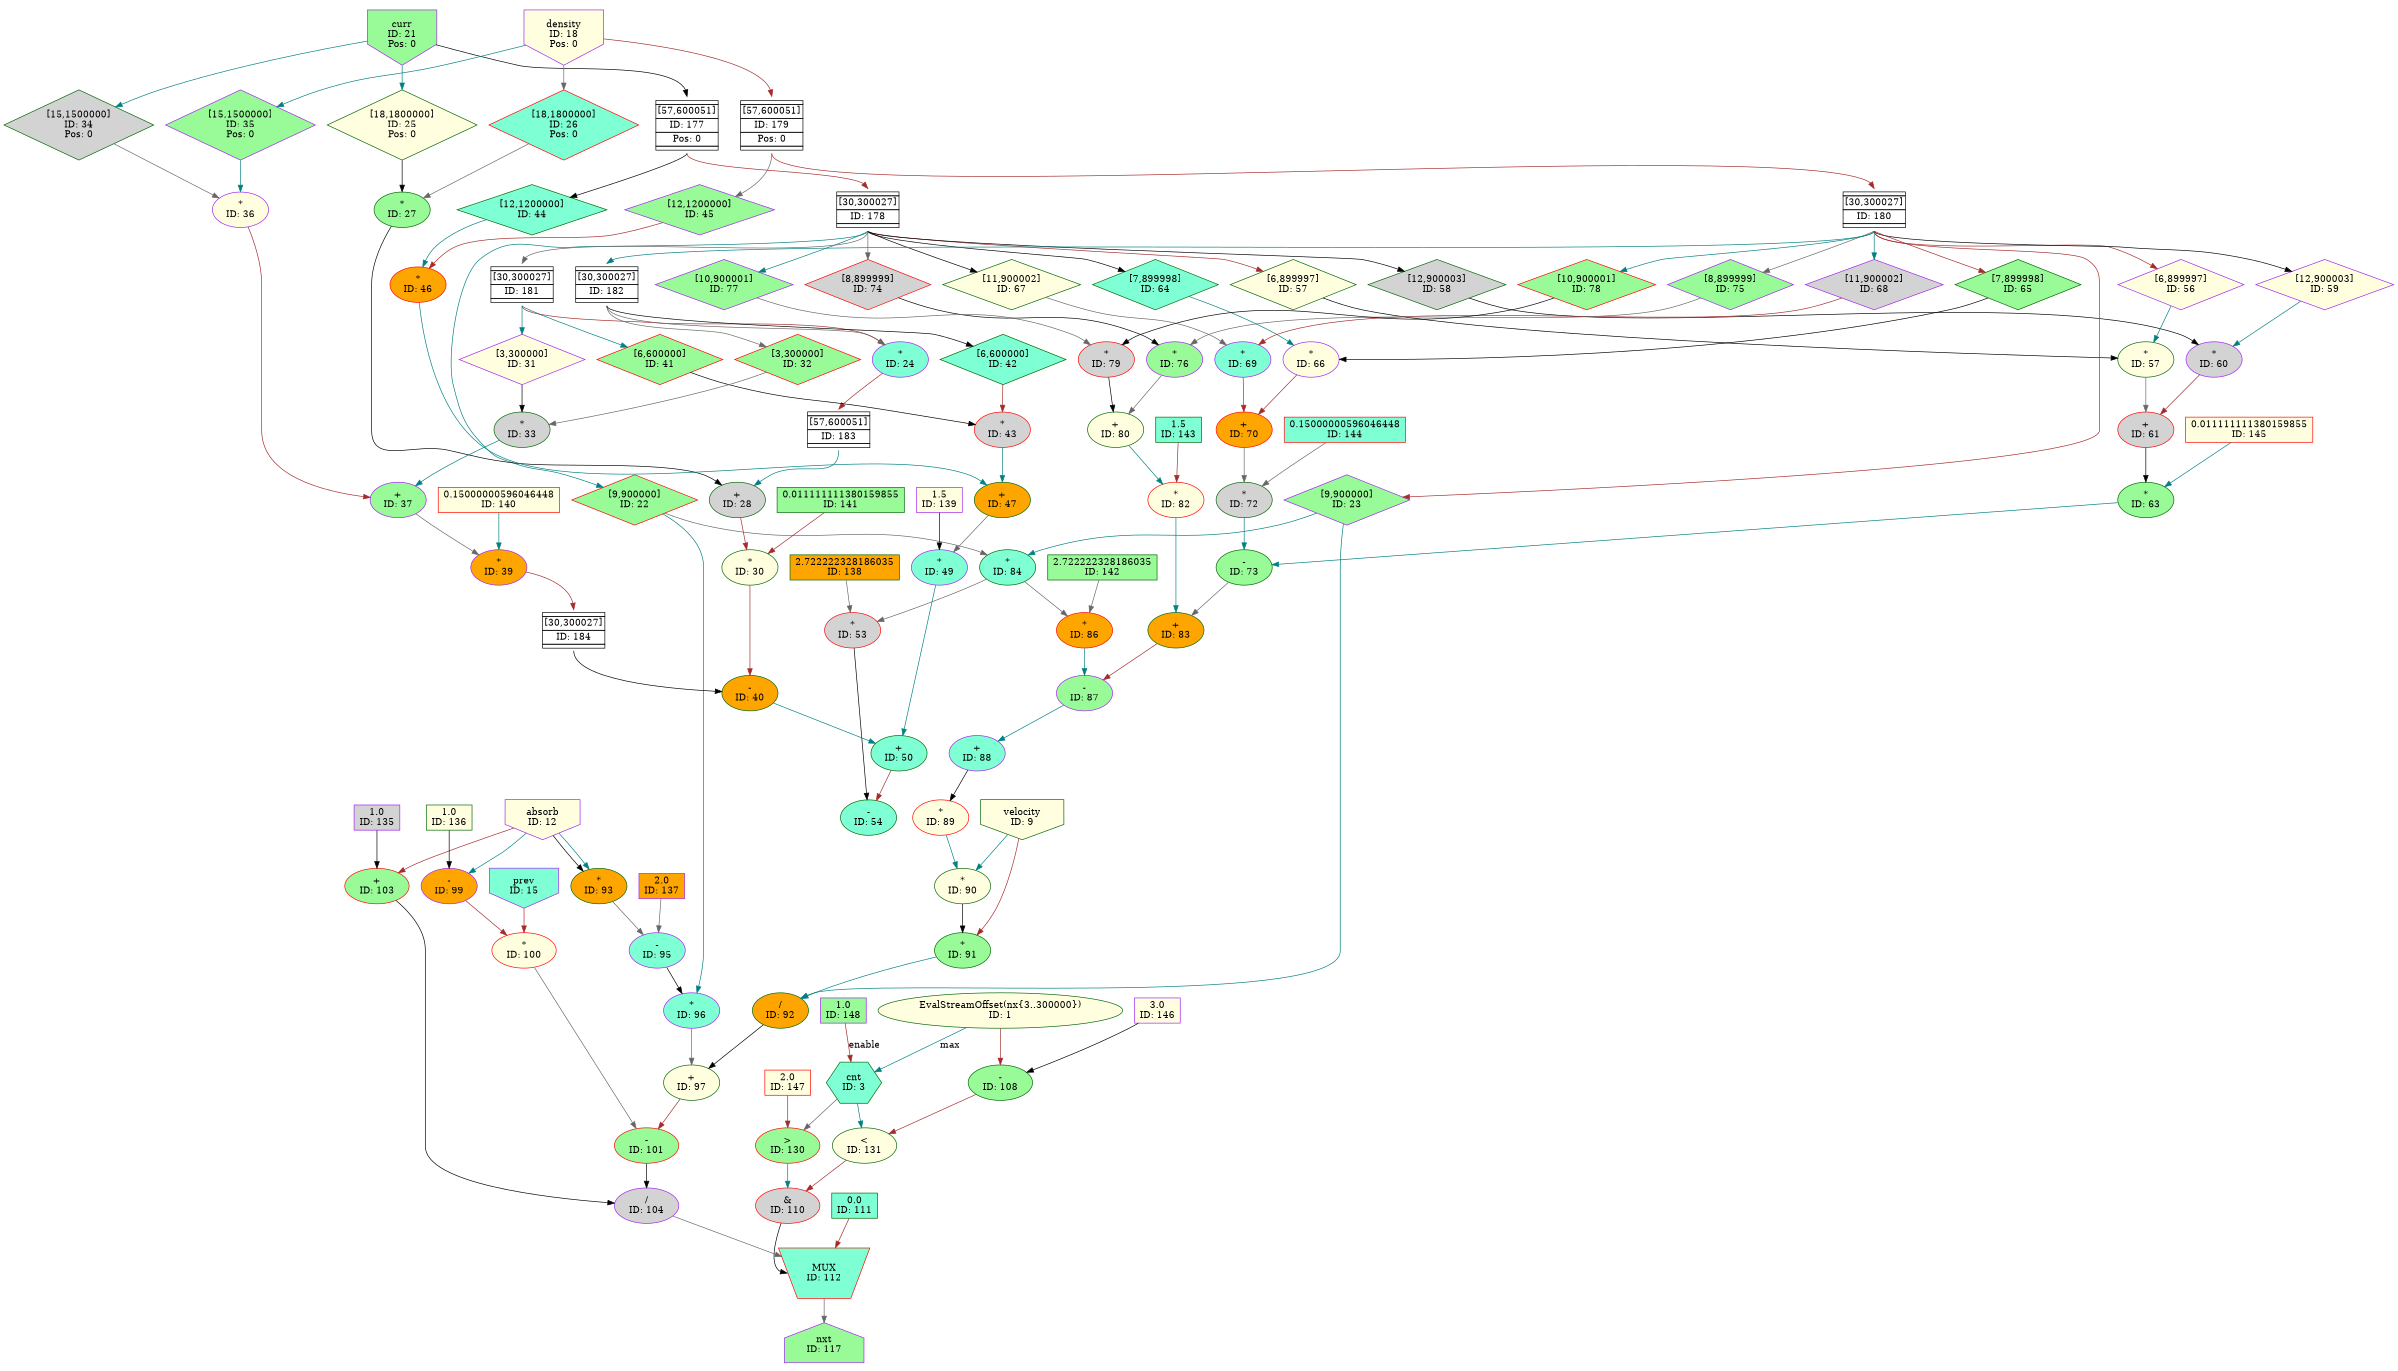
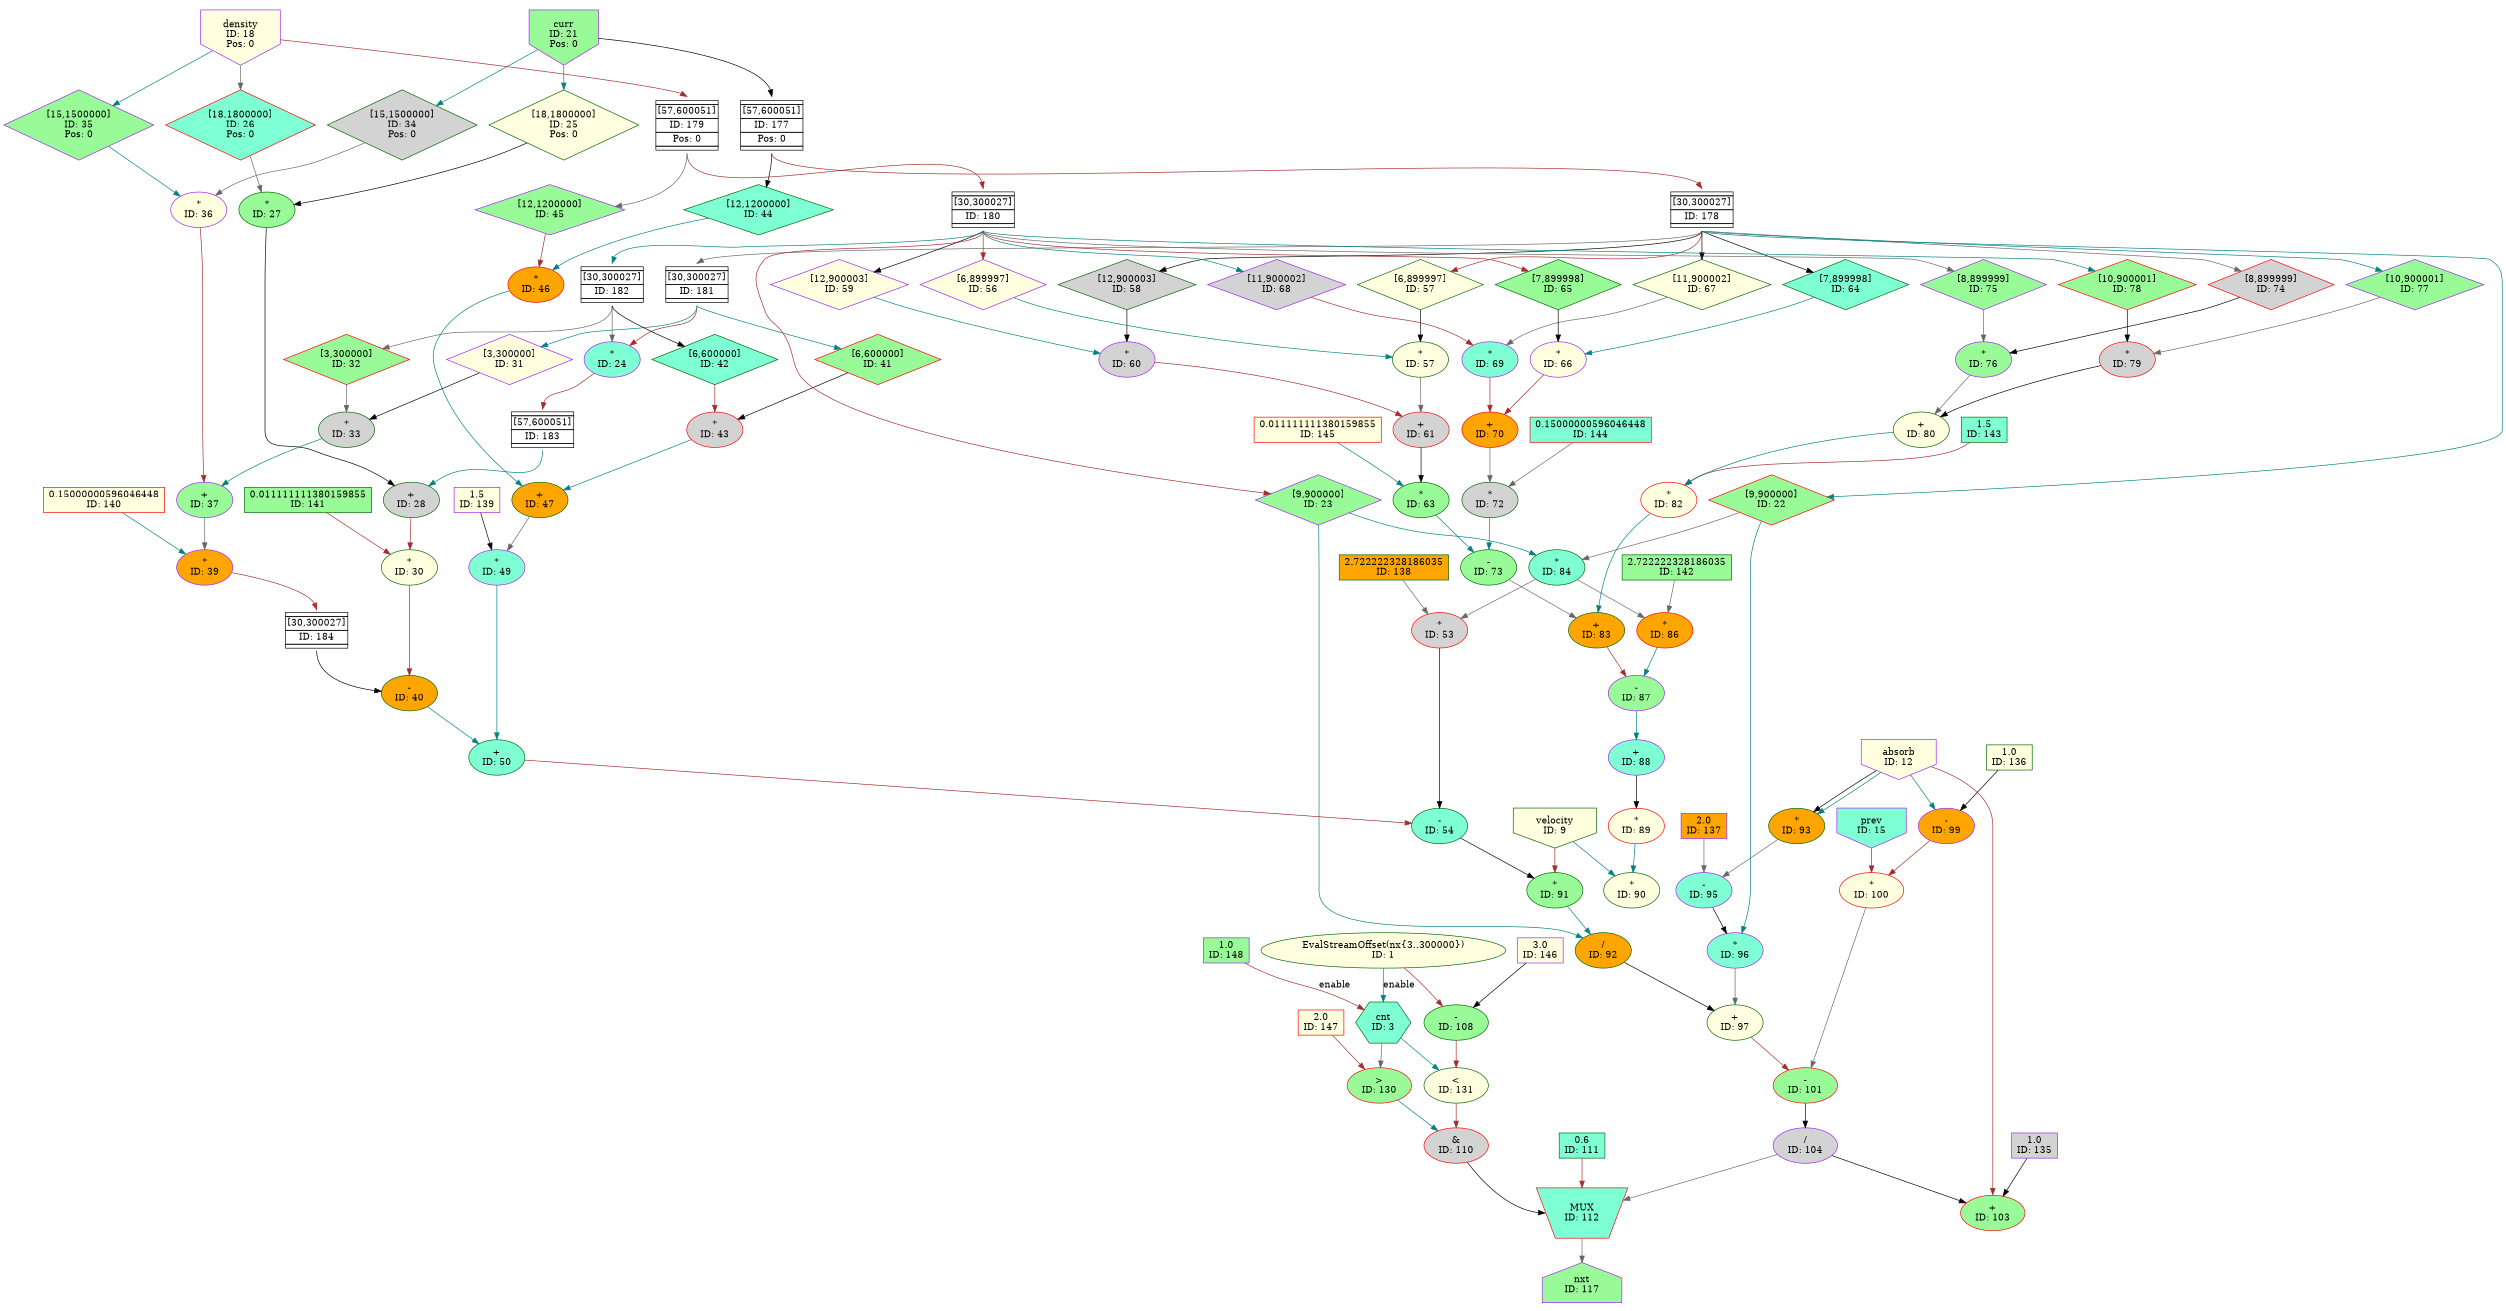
(963, 915) -> (1494, 857)
(950, 1045) -> (1399, 985)
(425, 1118) -> (1896, 1178)
(855, 1206) -> (1582, 1146)
